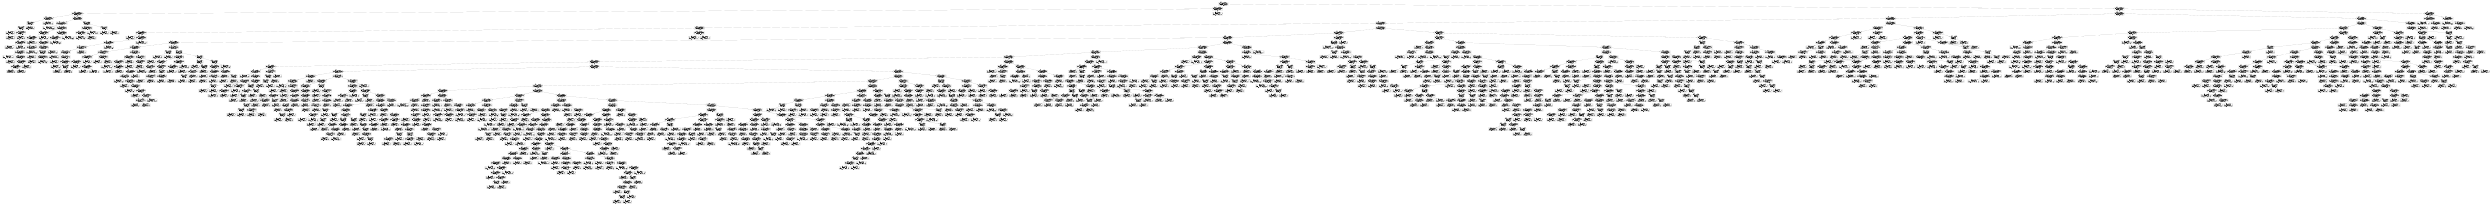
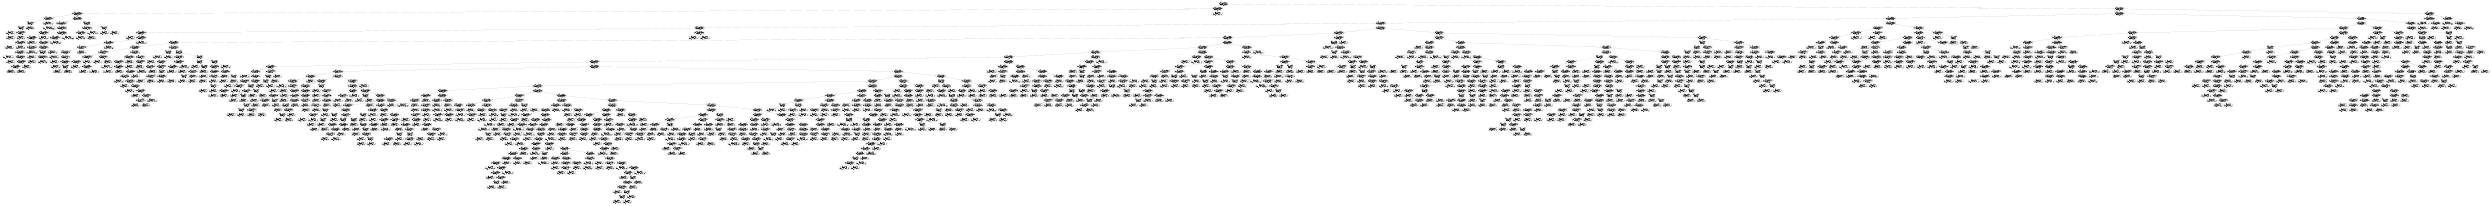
(1247, 52) -> (1247, 52)
